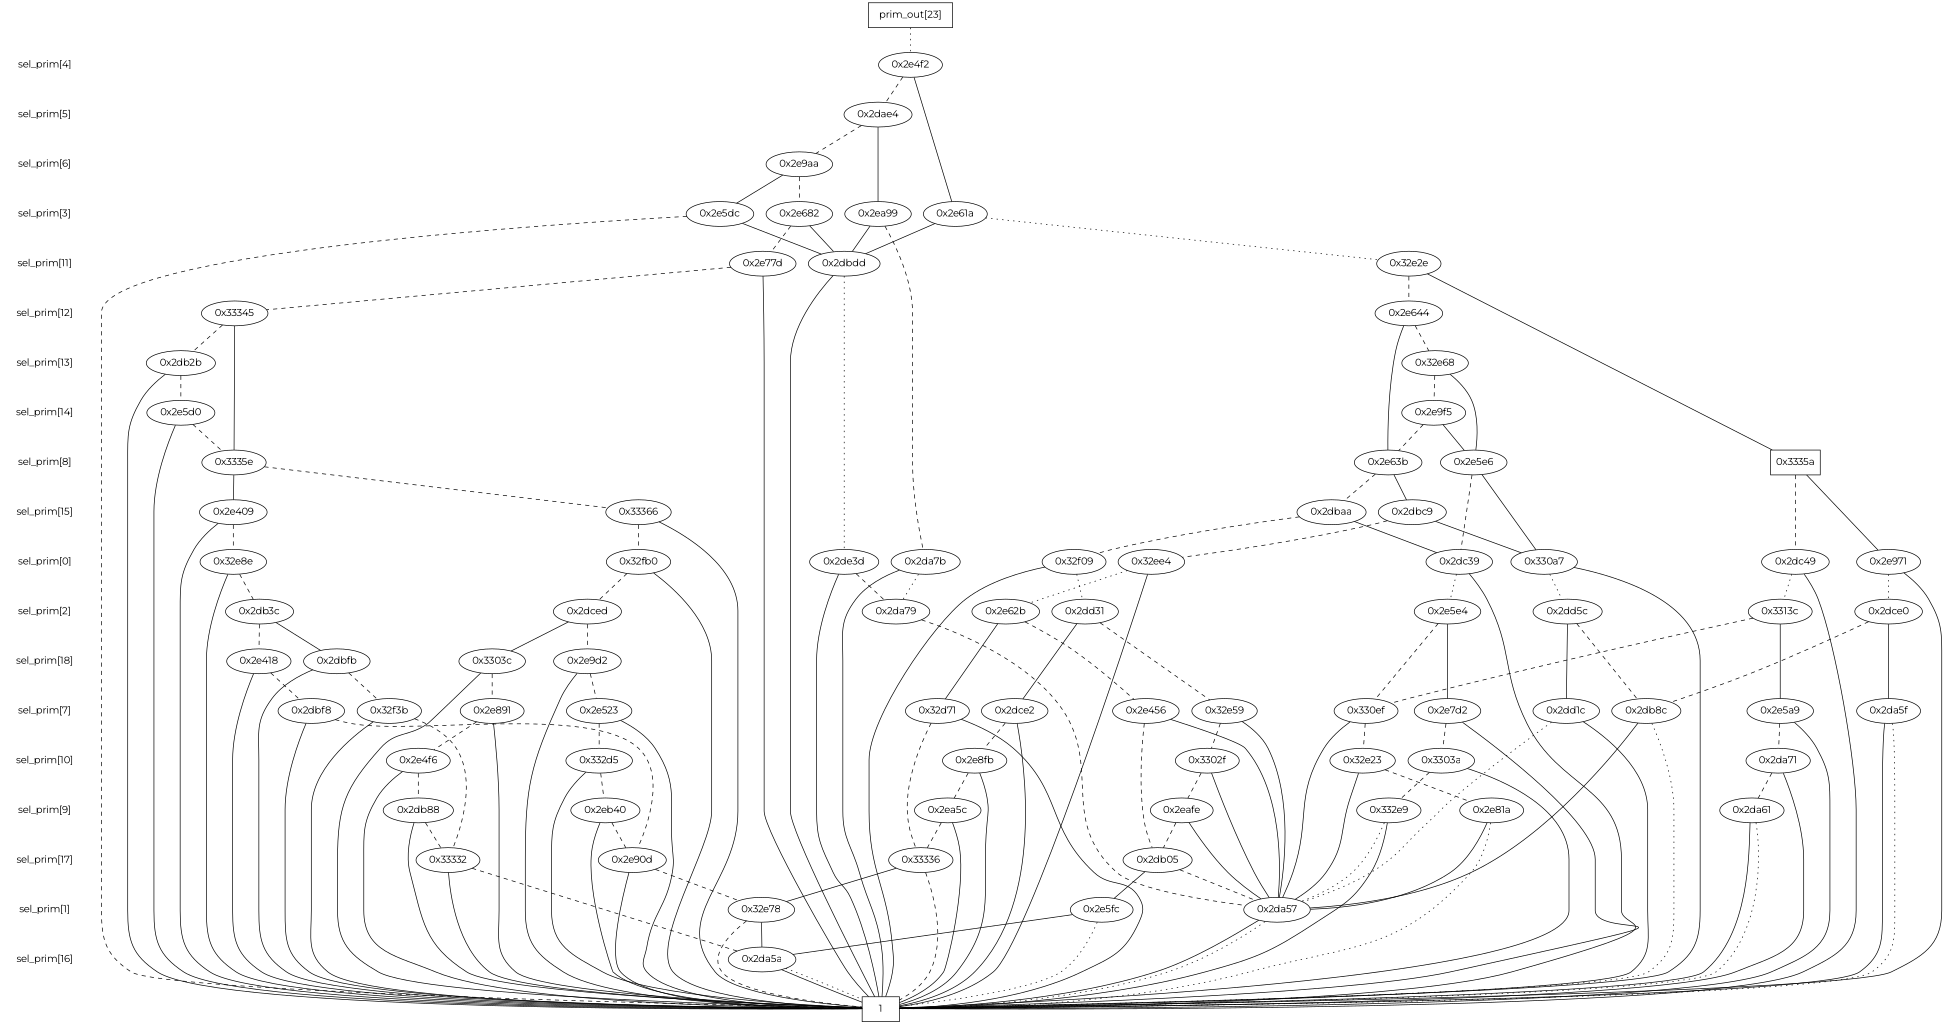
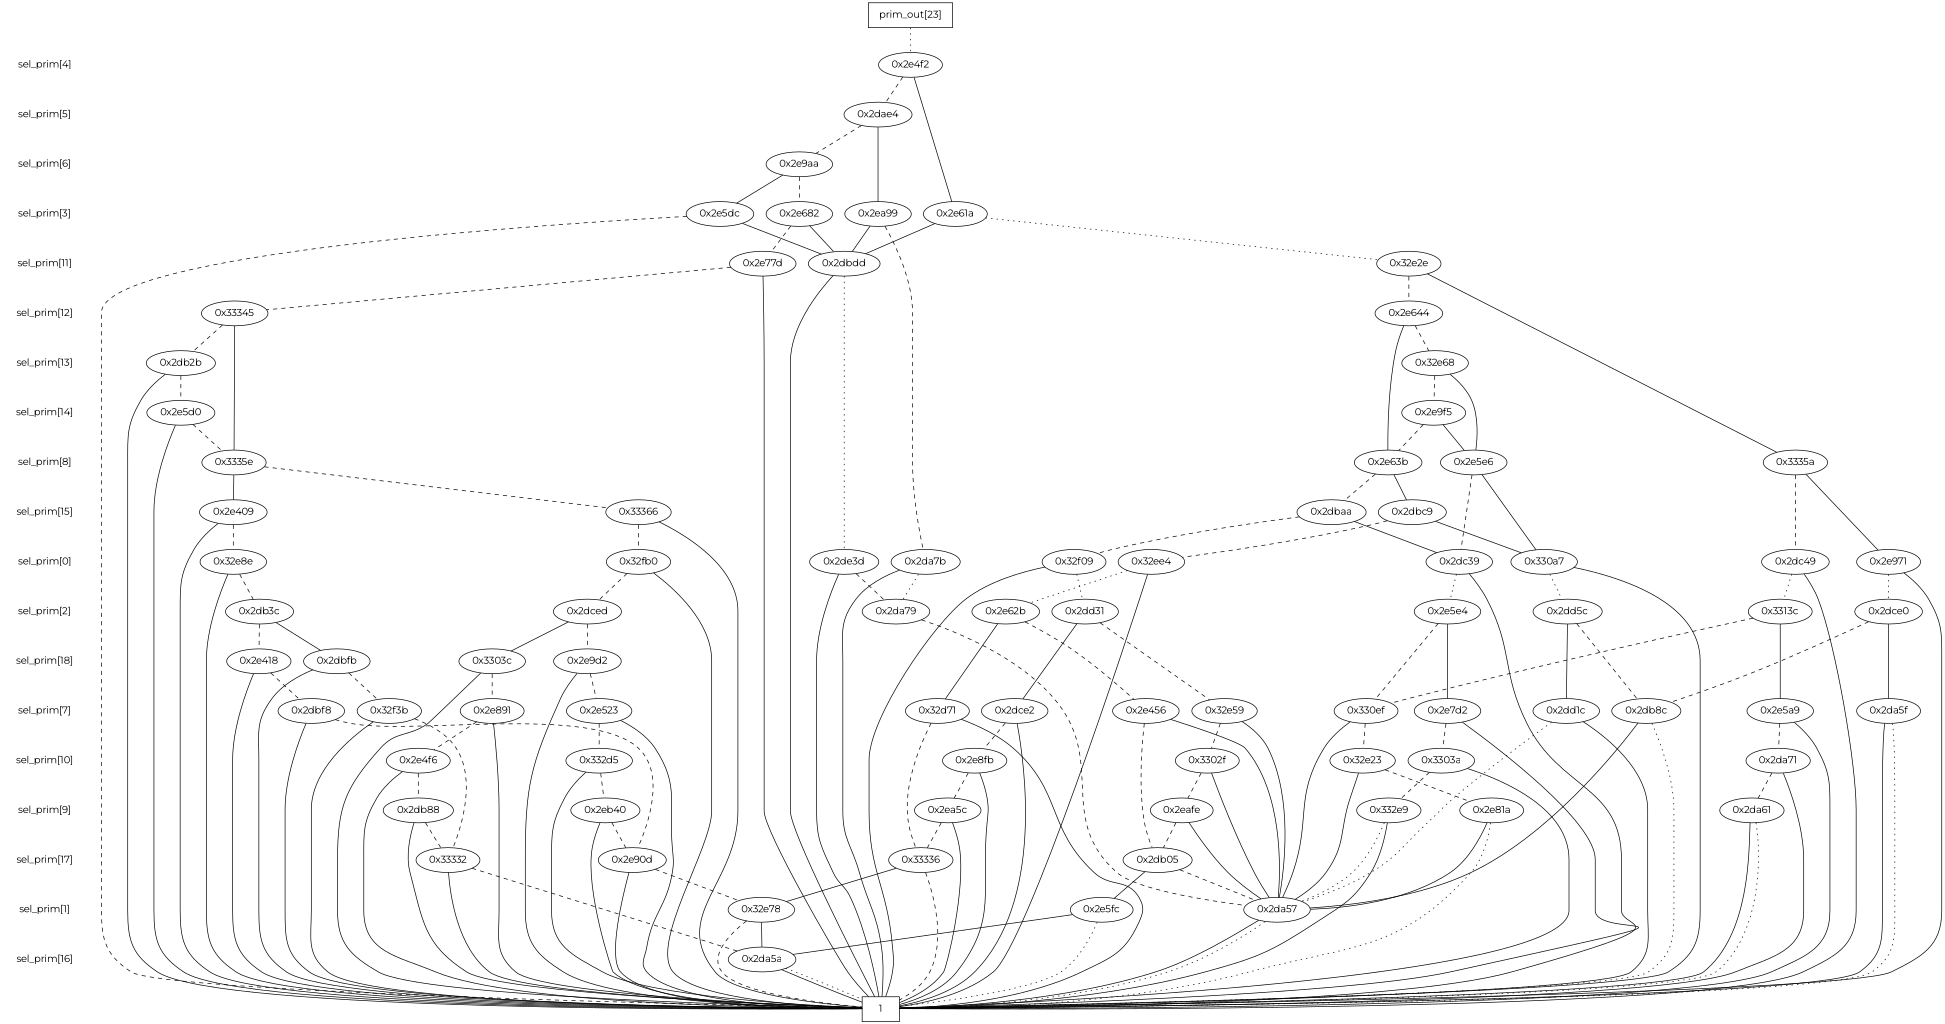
(1795, 462) -> (1795, 462)
